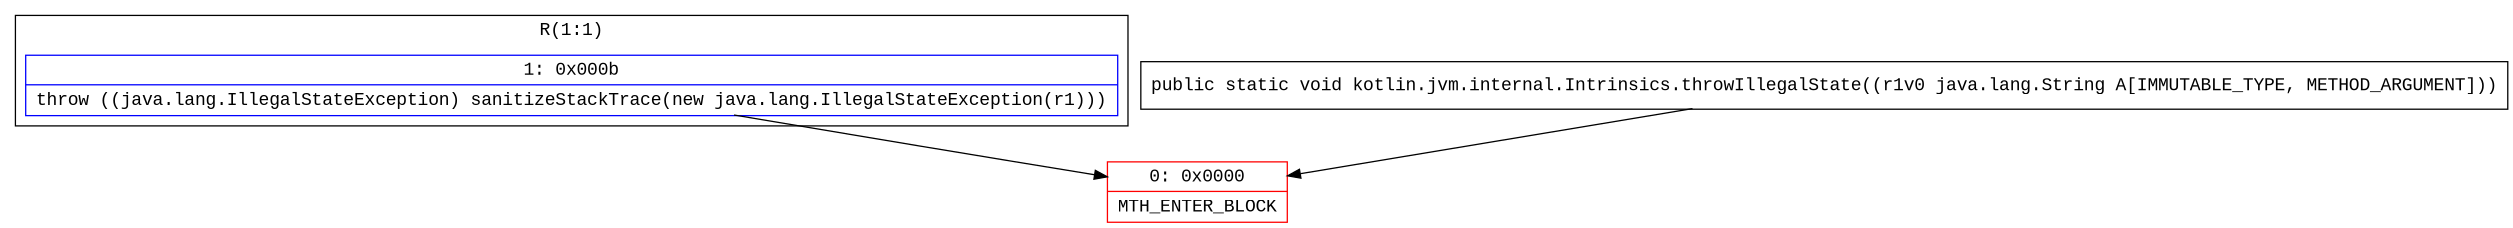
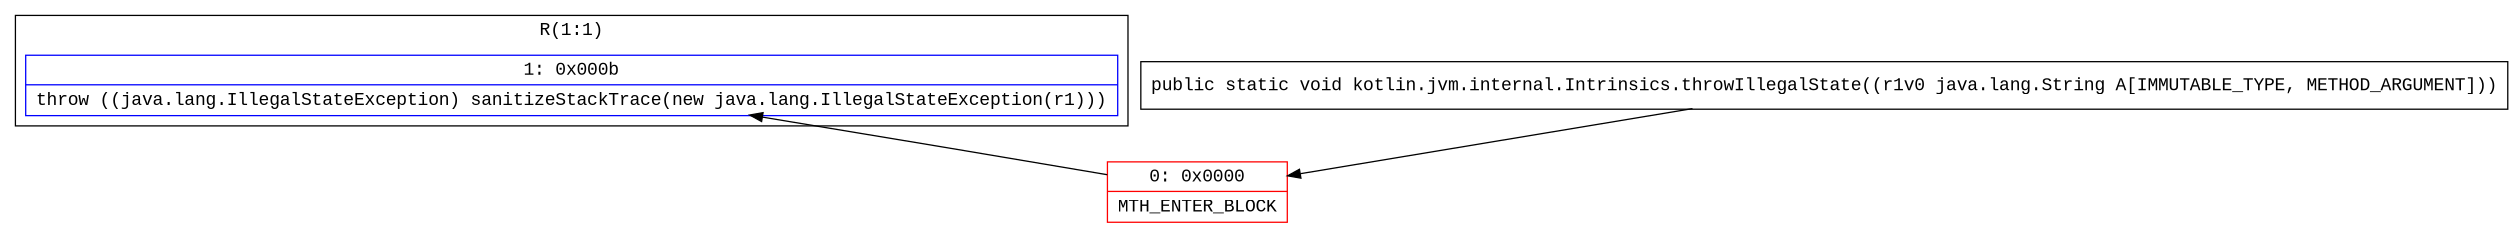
(914, 145) -> (935, 146)
